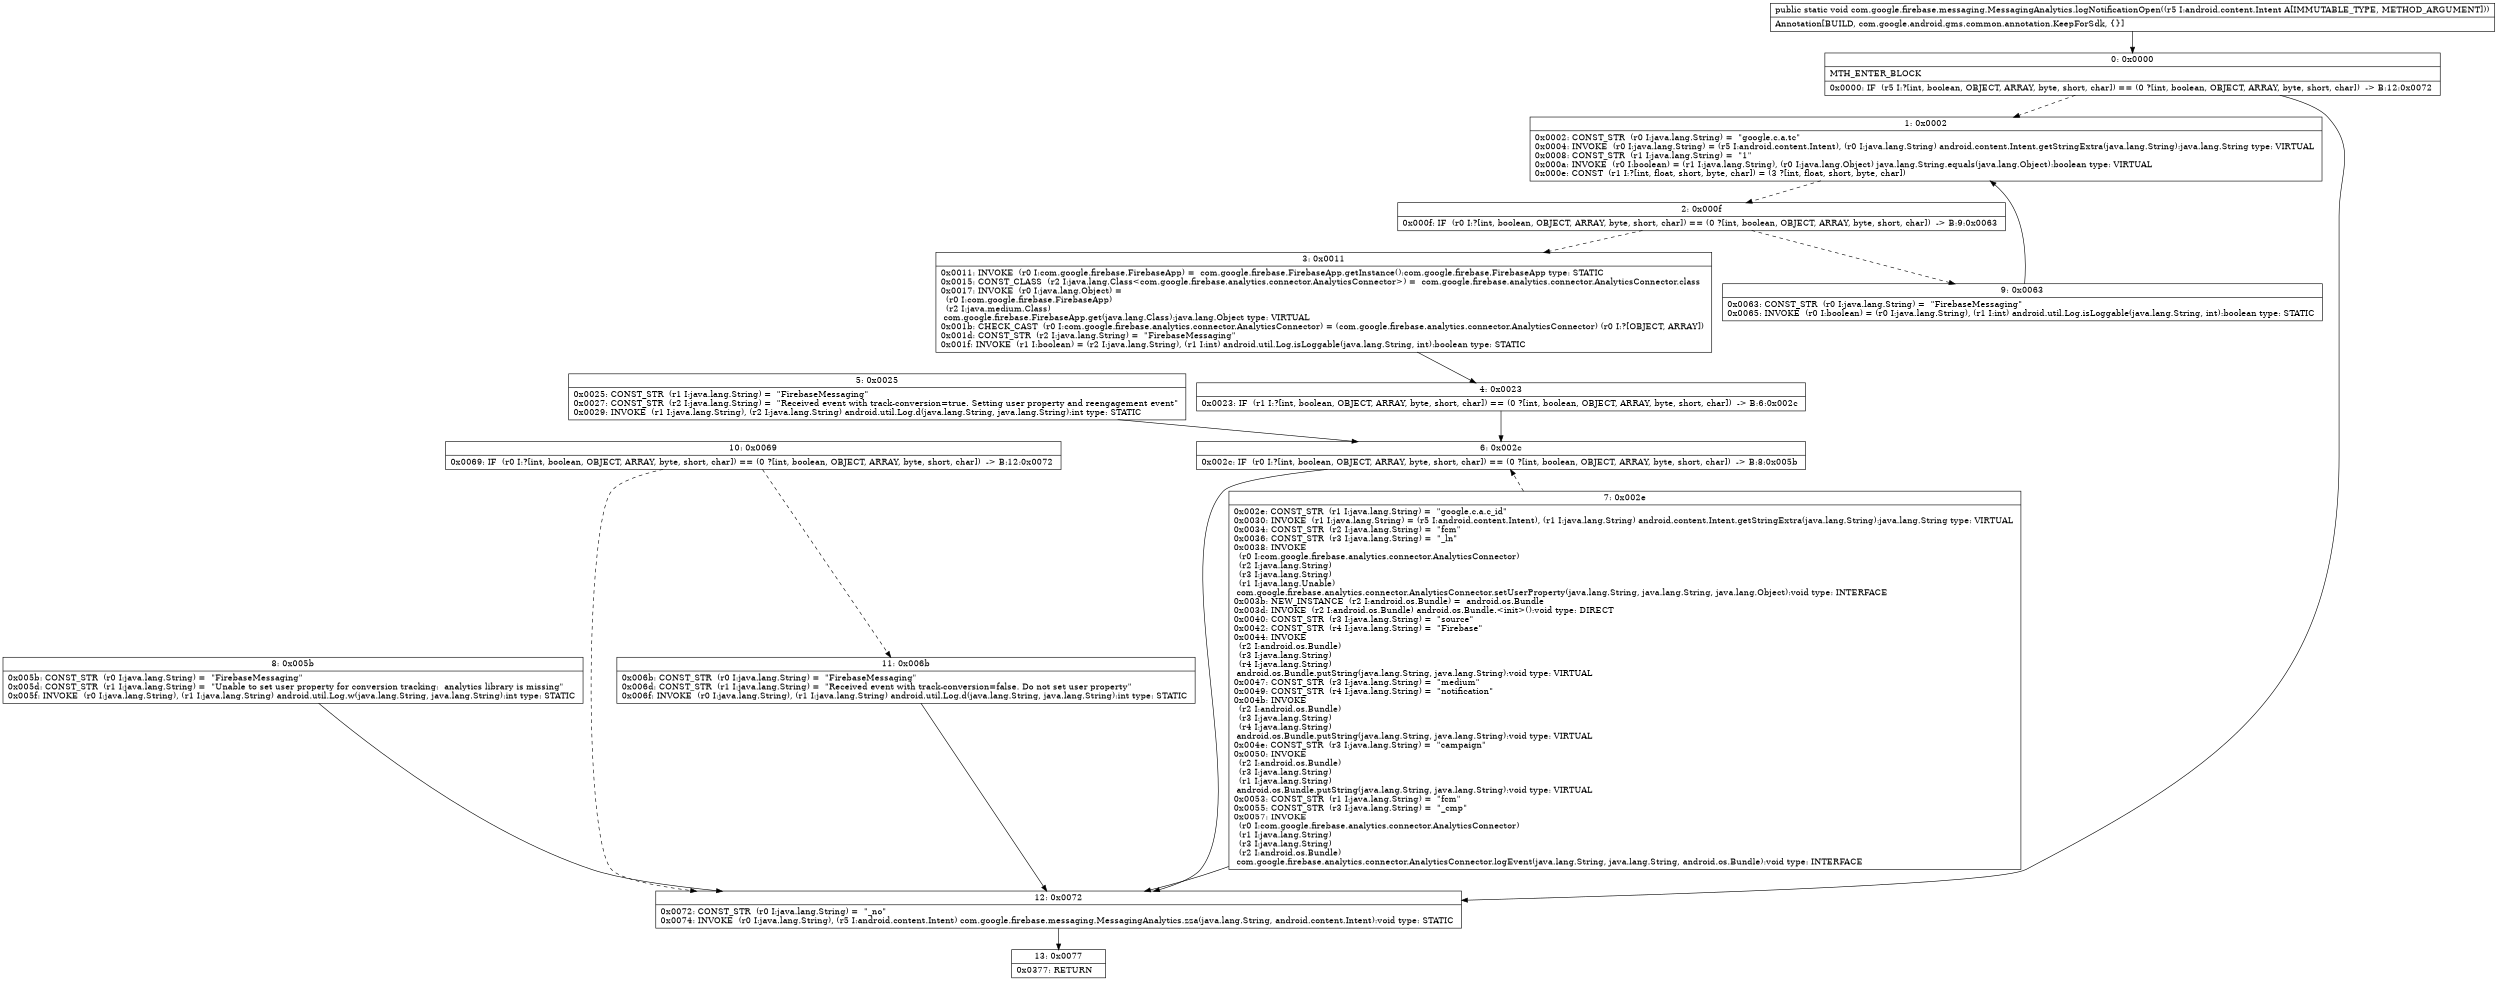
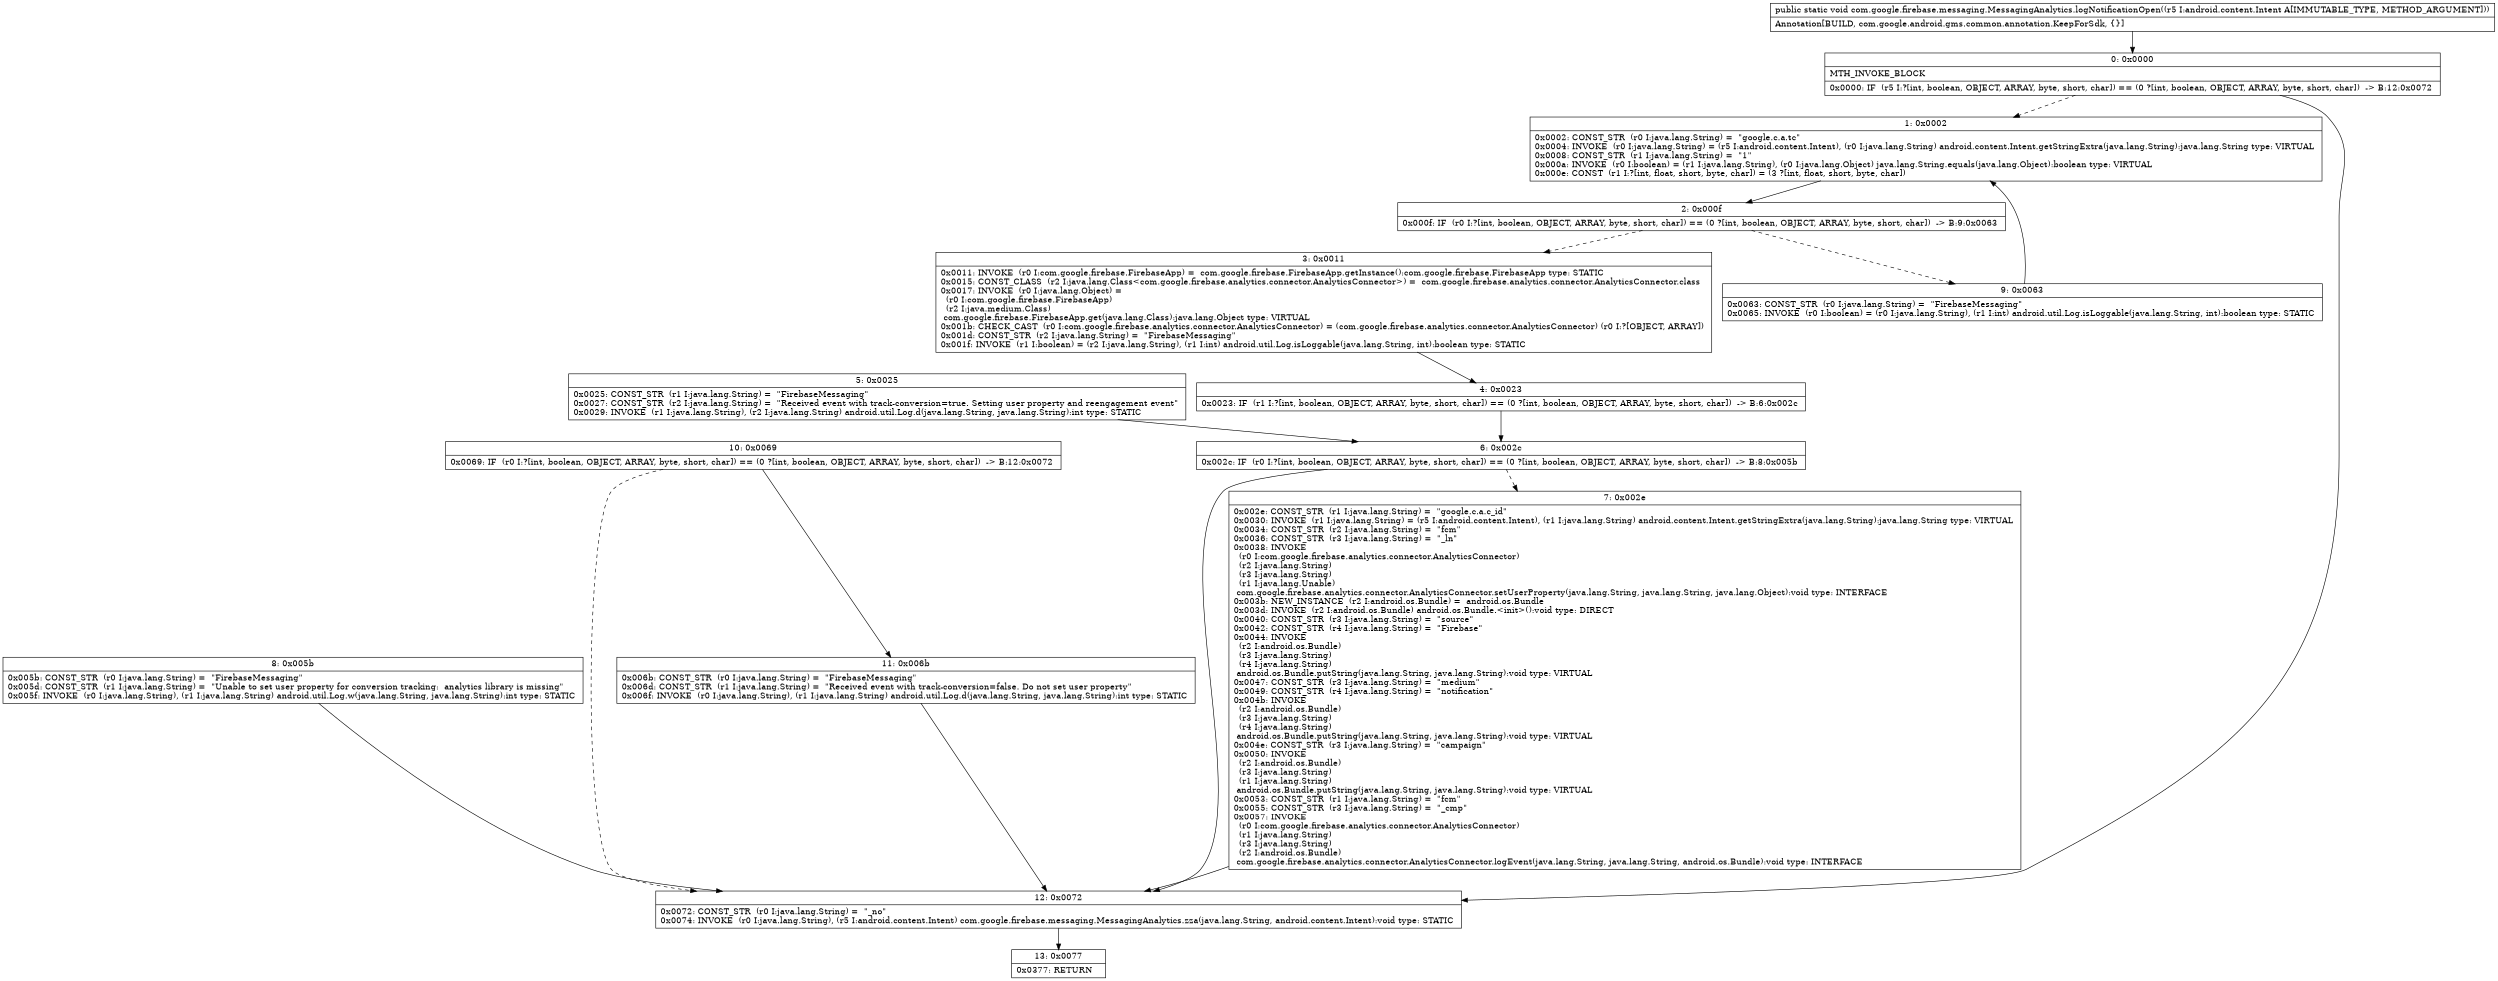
(1876, 74) -> (1878, 74)
(1786, 191) -> (1786, 191)
(1519, 483) -> (1510, 478)
(825, 561) -> (825, 561)
